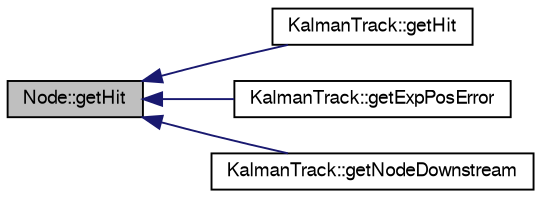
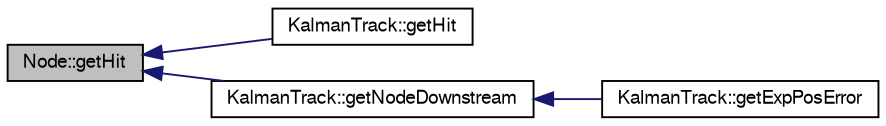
(198, 99) -> (577, 99)
